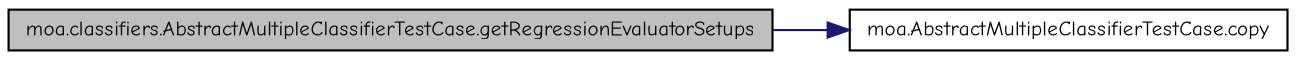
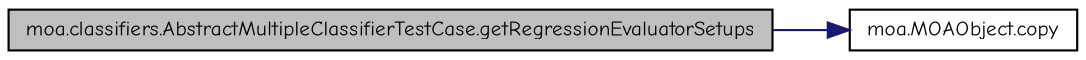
(1069, 30) -> (963, 30)
